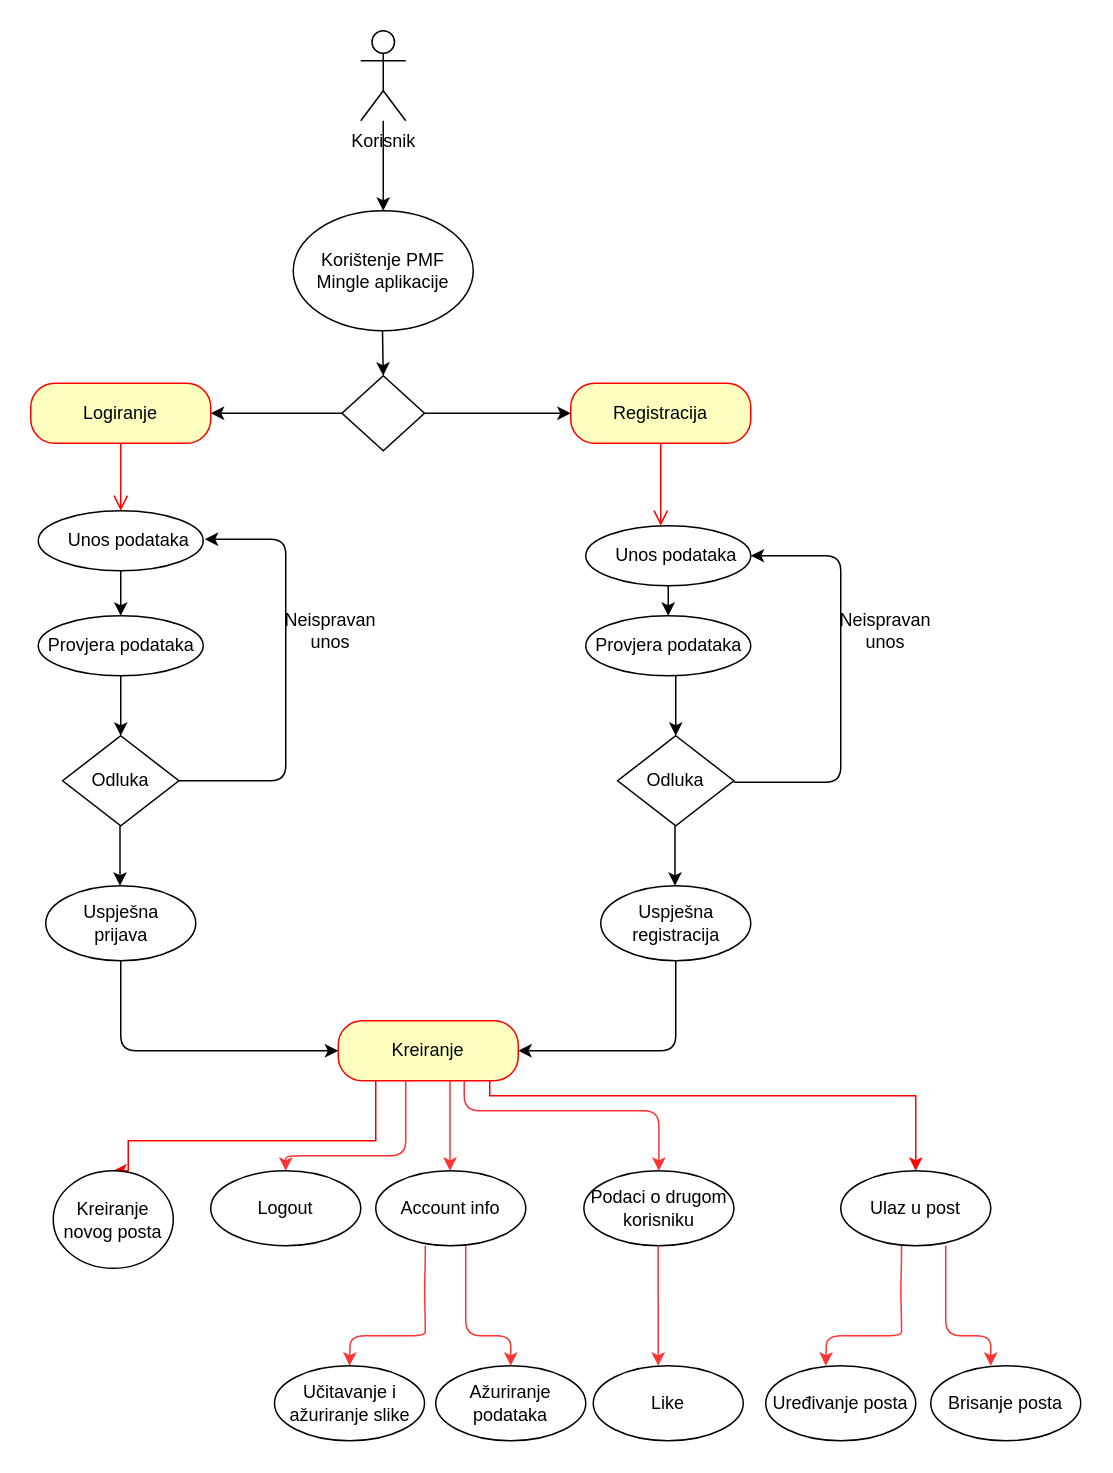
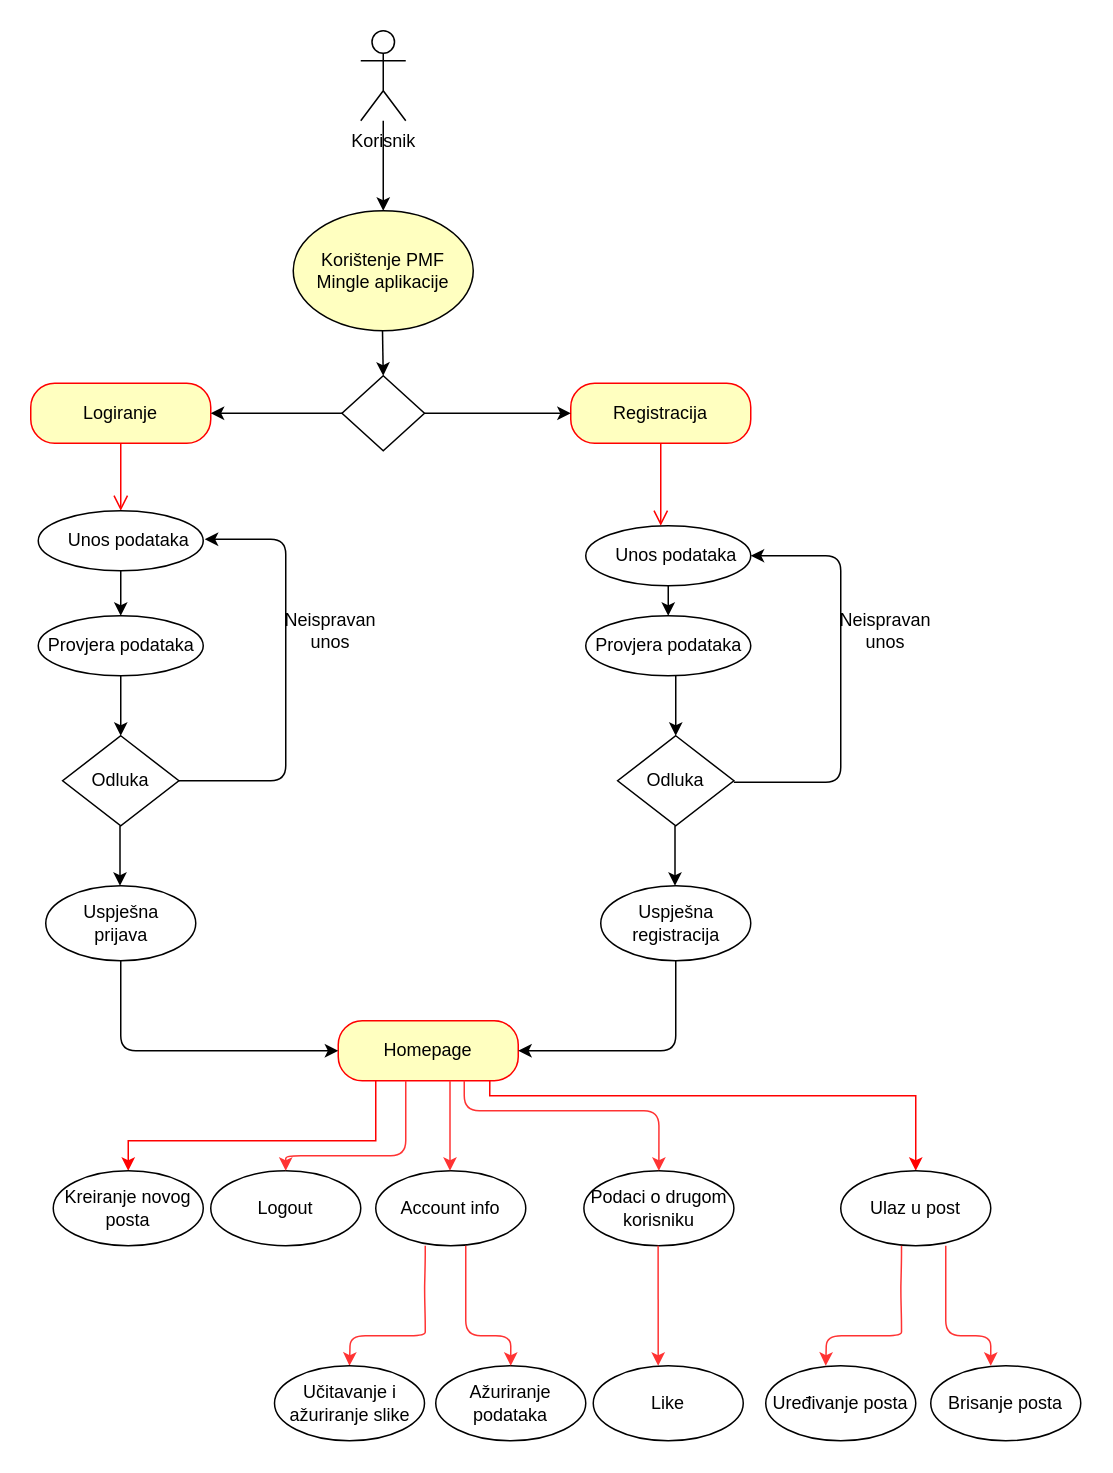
(383, 271) -> (383, 271)
(428, 1051) -> (428, 1051)
(113, 1220) -> (128, 1208)
